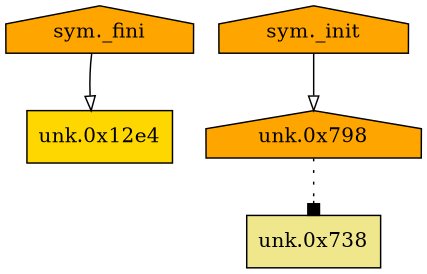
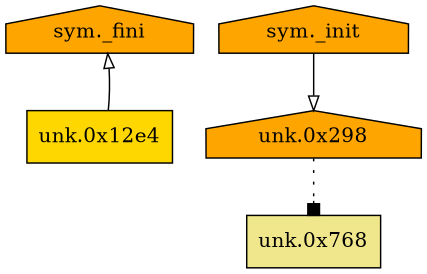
(90, 75) -> (109, 89)
(314, 137) -> (314, 137)
(314, 242) -> (314, 242)
